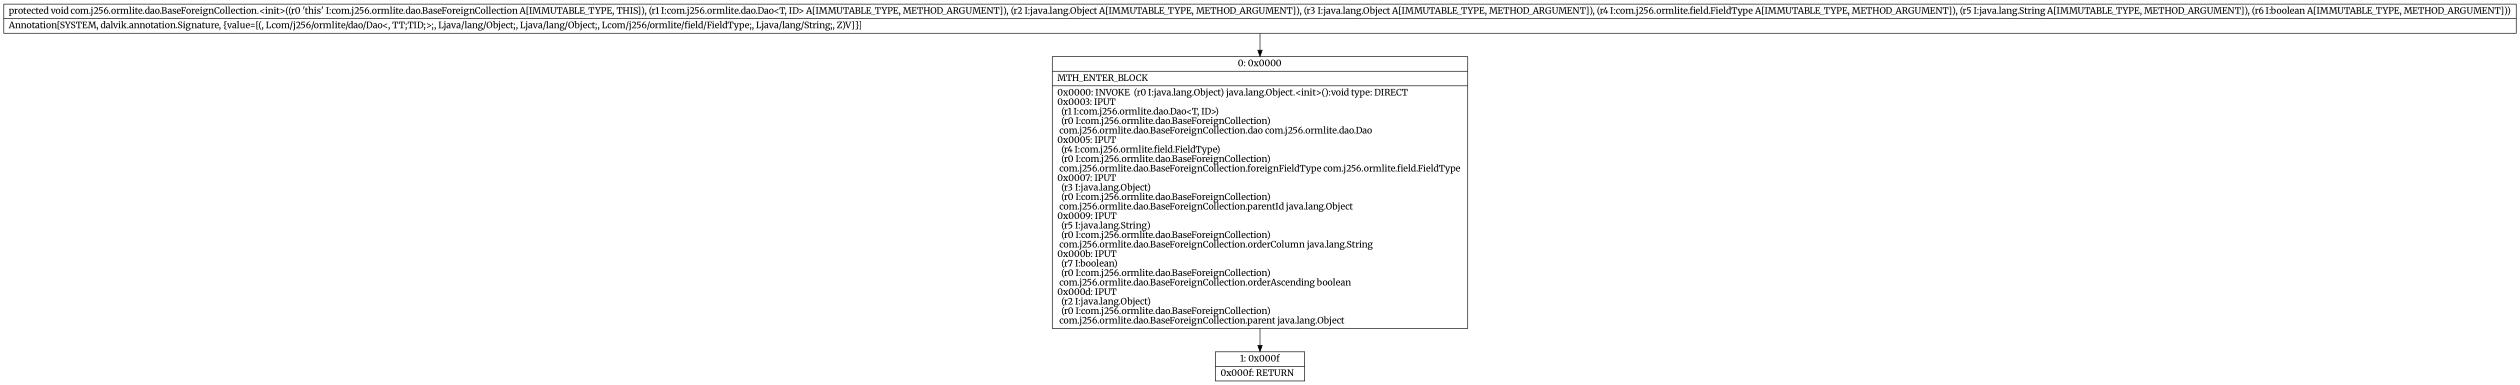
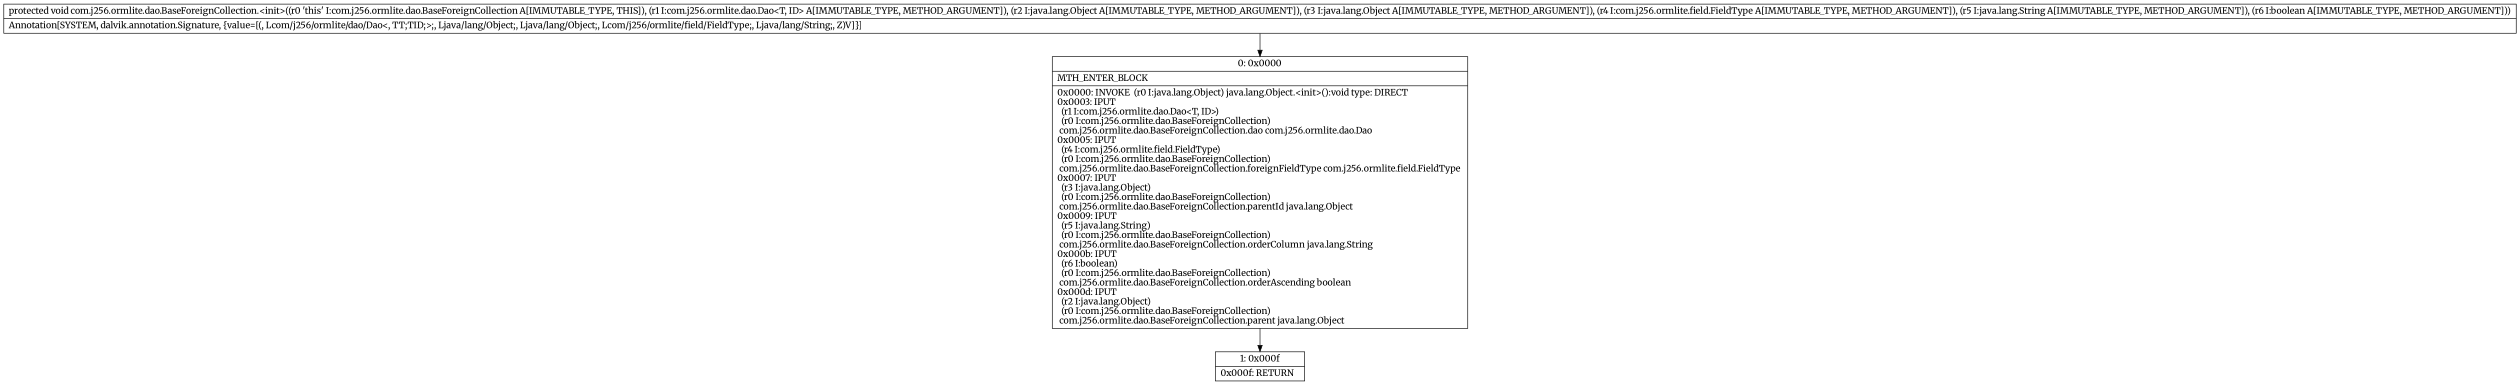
(1088, 264) -> (1088, 264)
